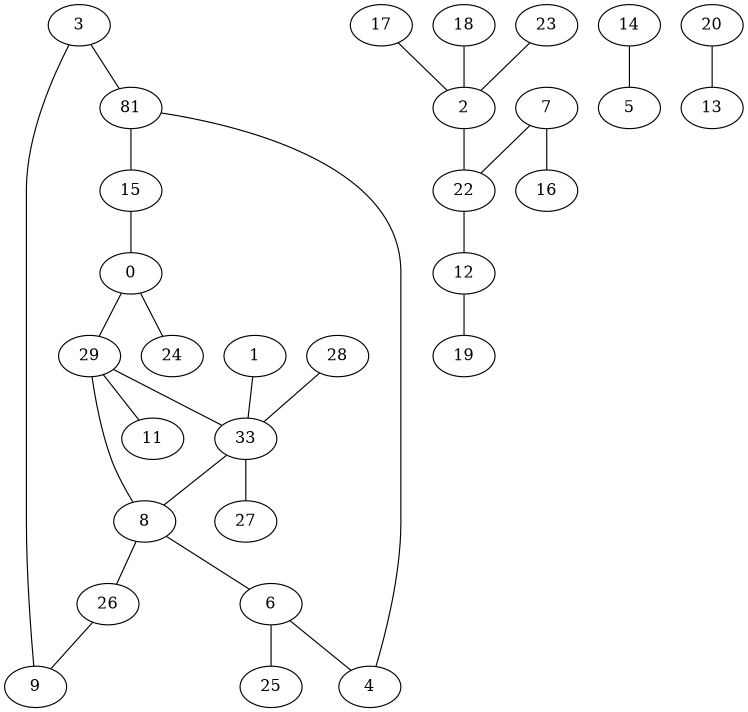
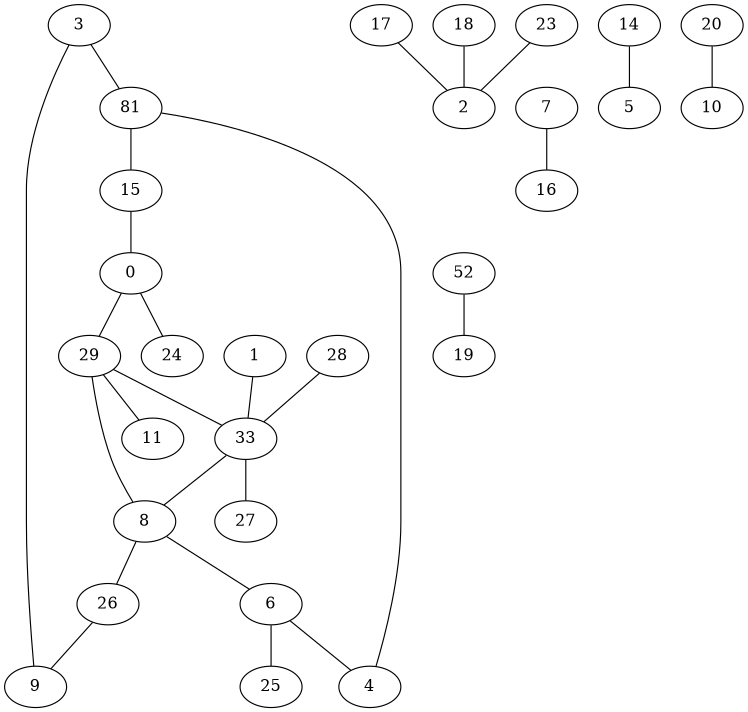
(712, 108) -> (712, 108)
(464, 191) -> none
(464, 273) -> (464, 273)
